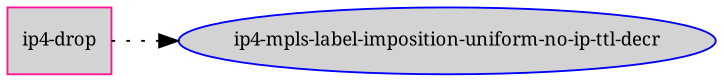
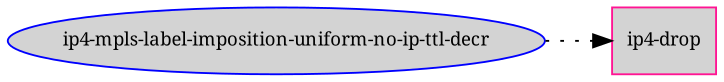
(135, 41) -> (569, 41)
